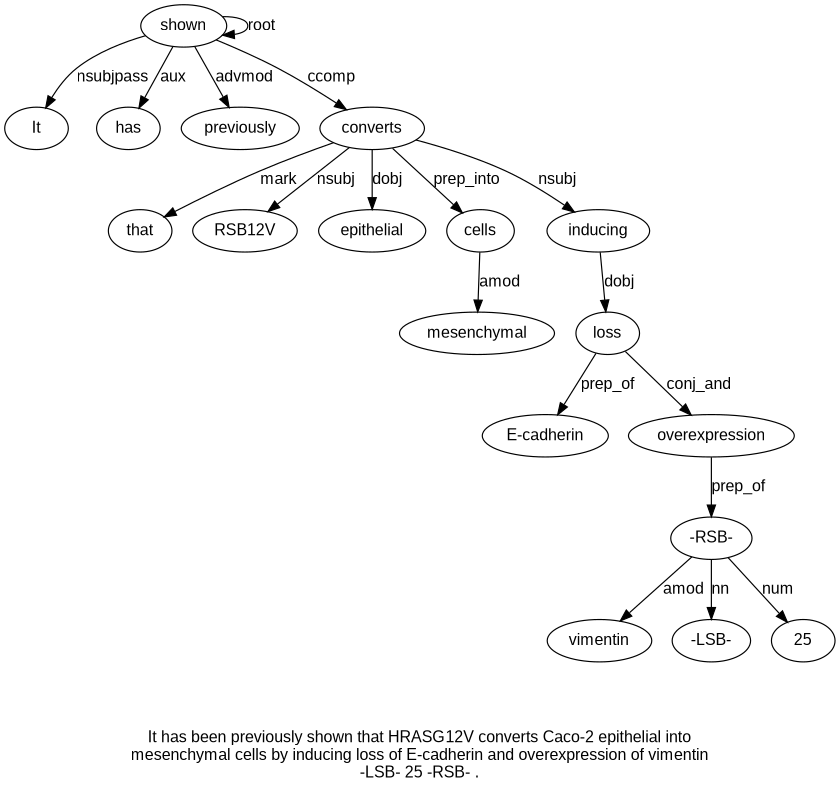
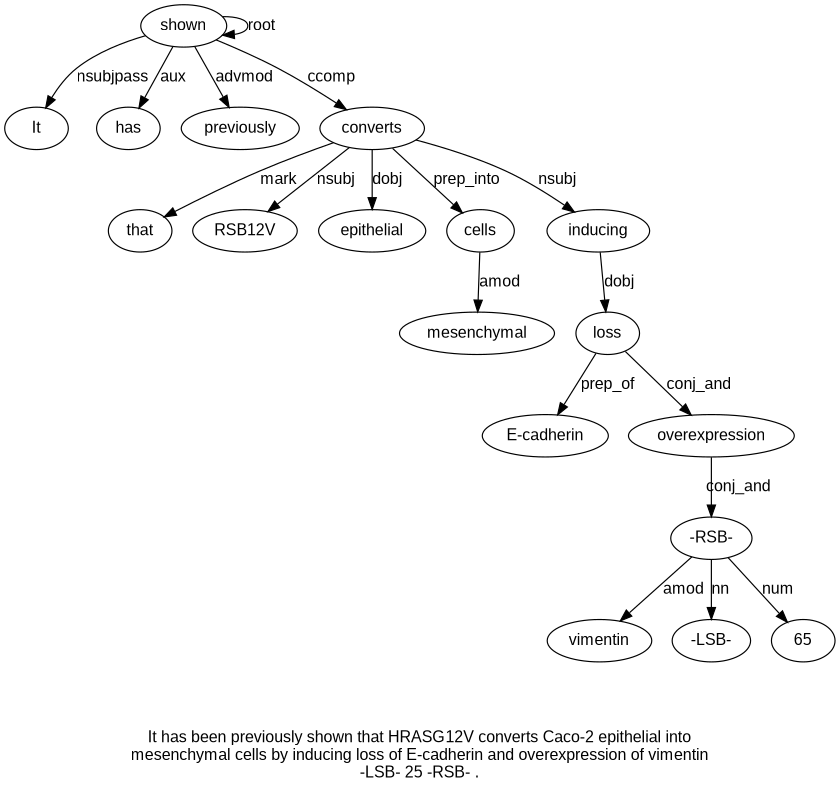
(738, 487) -> (738, 487)
(803, 641) -> (803, 641)
